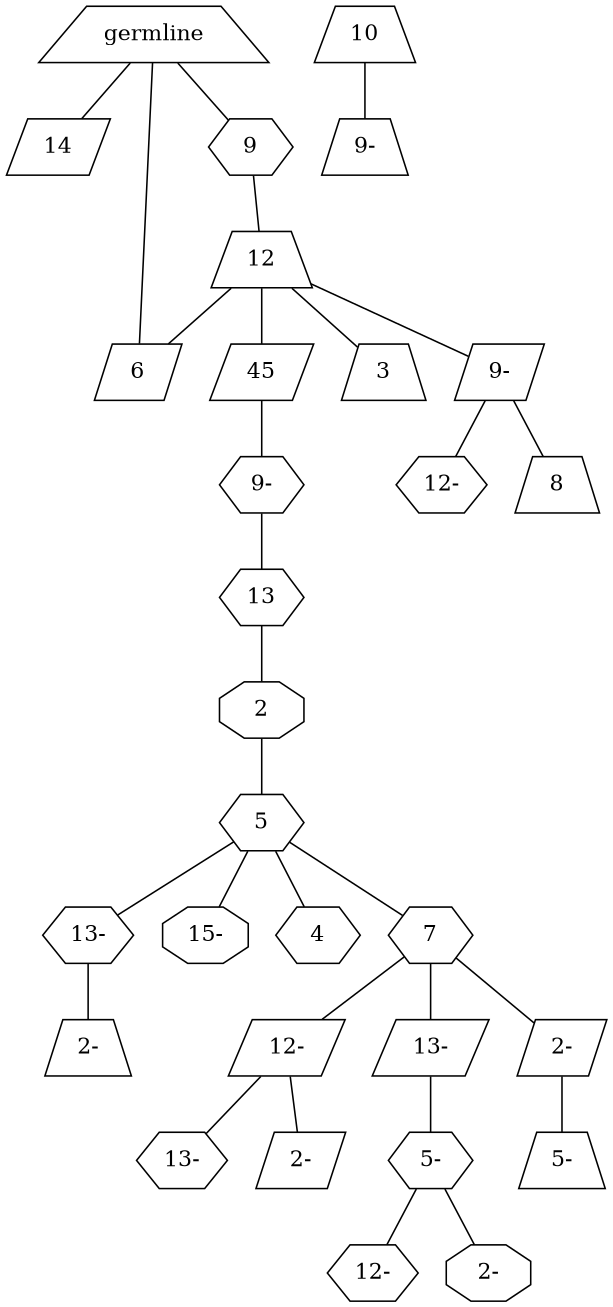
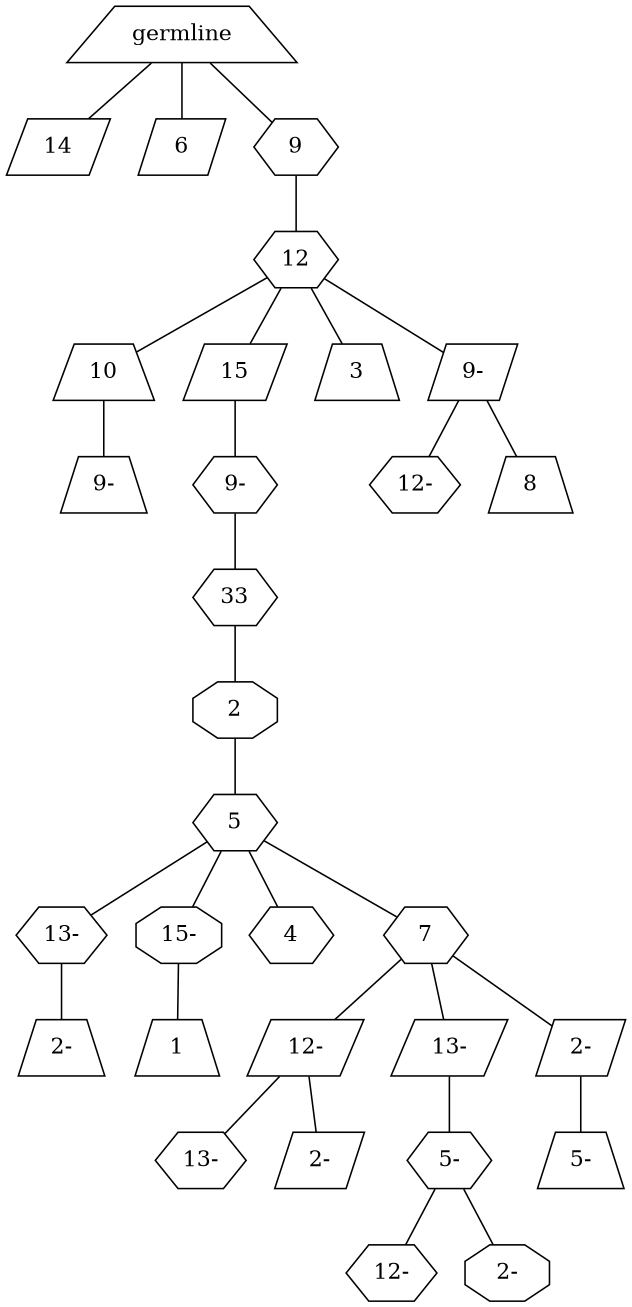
(262, 260) -> (296, 260)
(200, 316) -> (202, 315)
(262, 372) -> (235, 372)
(262, 597) -> (235, 597)
none -> (177, 1048)
